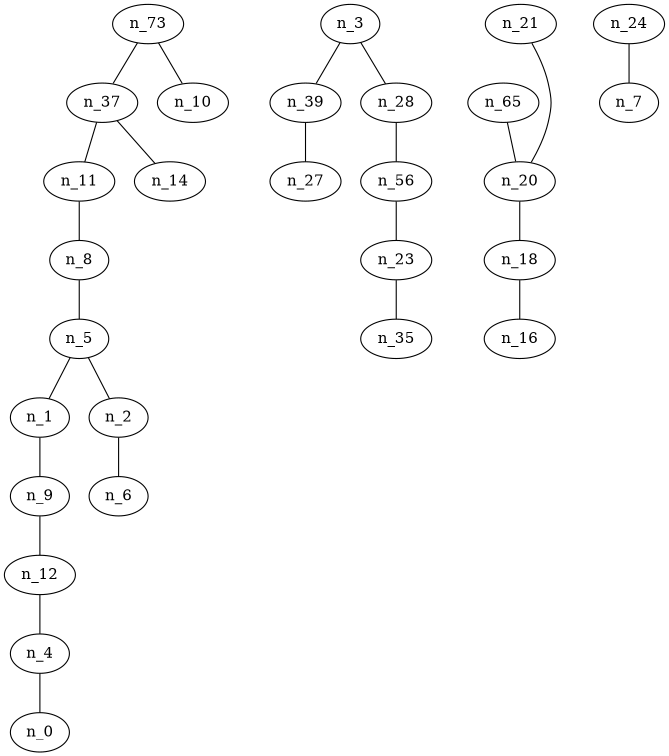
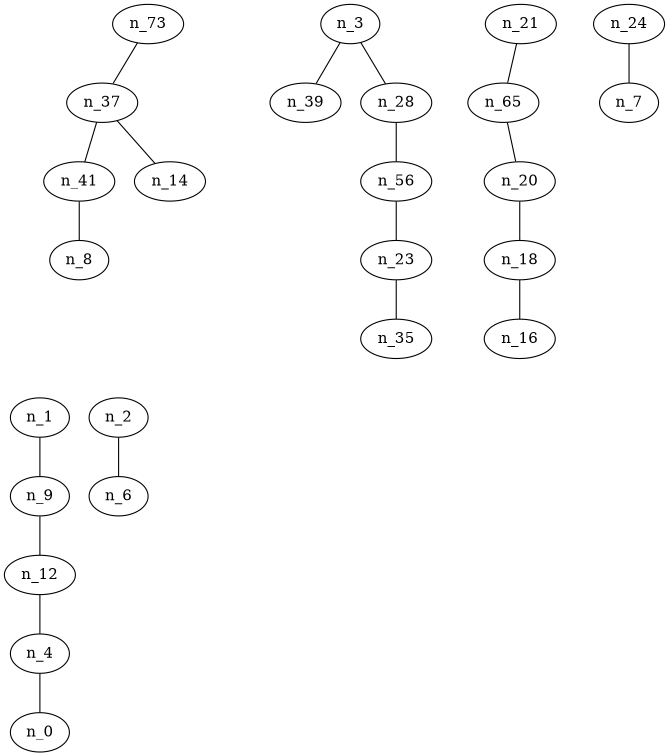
(193, 103) -> none
(551, 103) -> (512, 63)
(79, 181) -> (79, 181)
(306, 181) -> none
(79, 339) -> none
